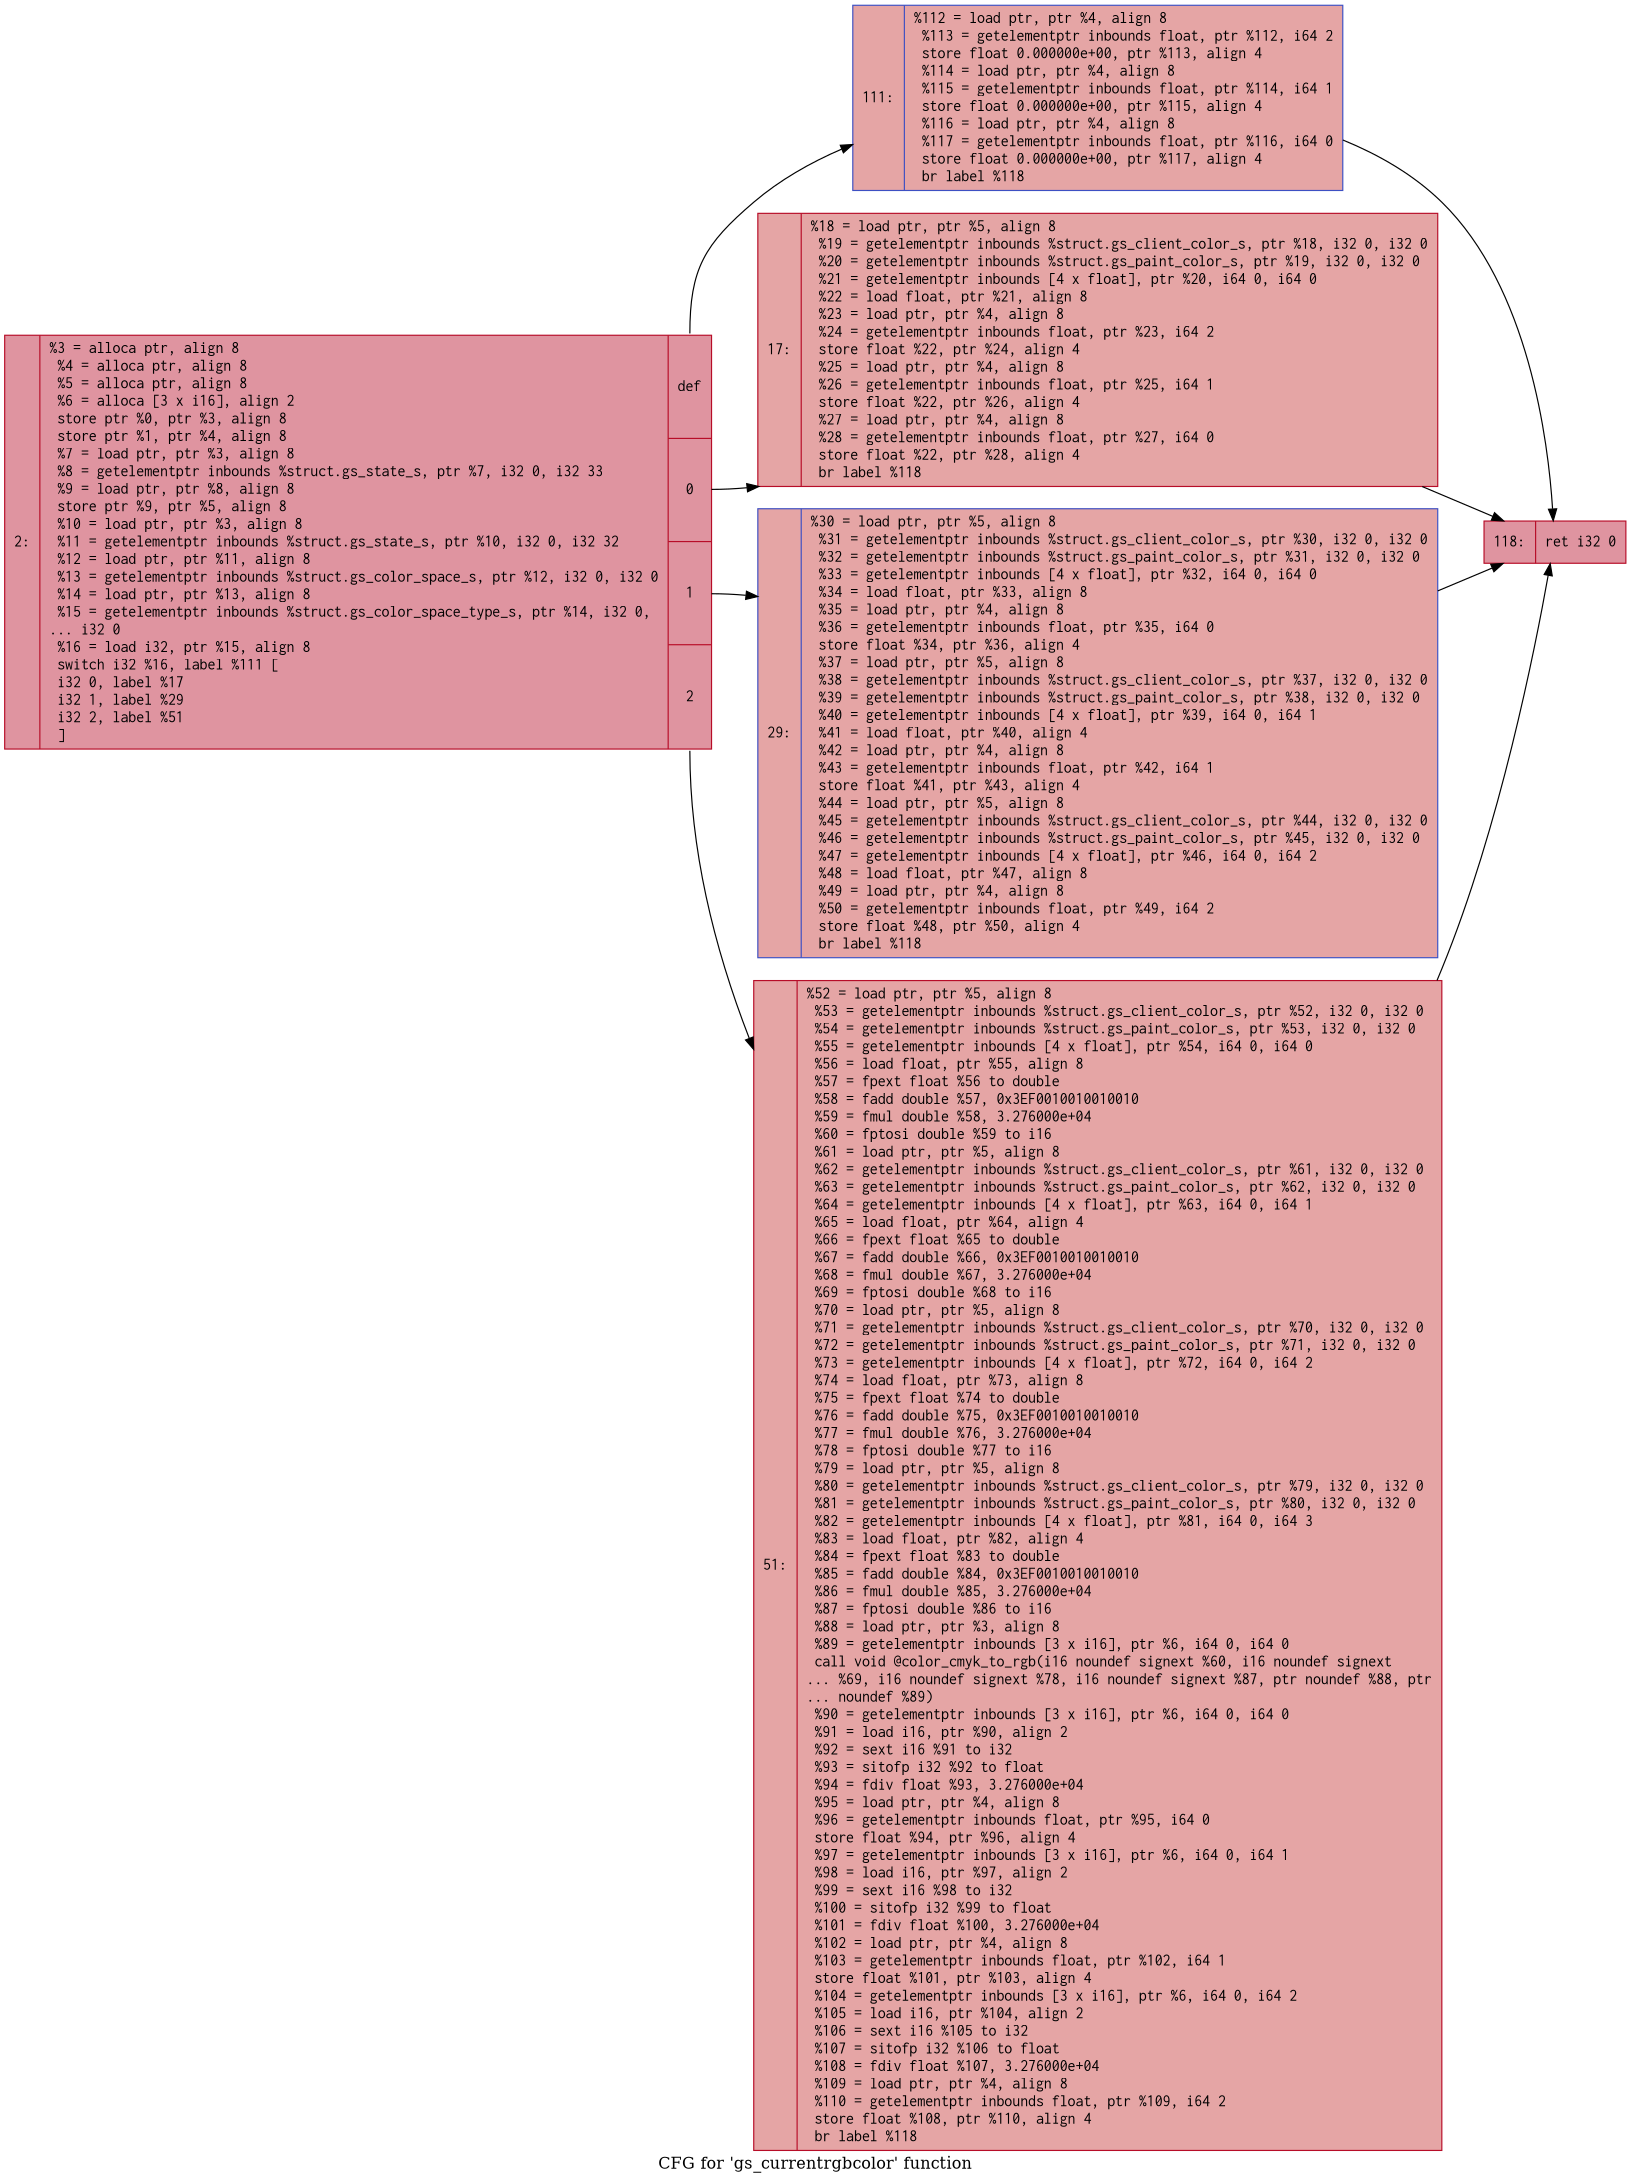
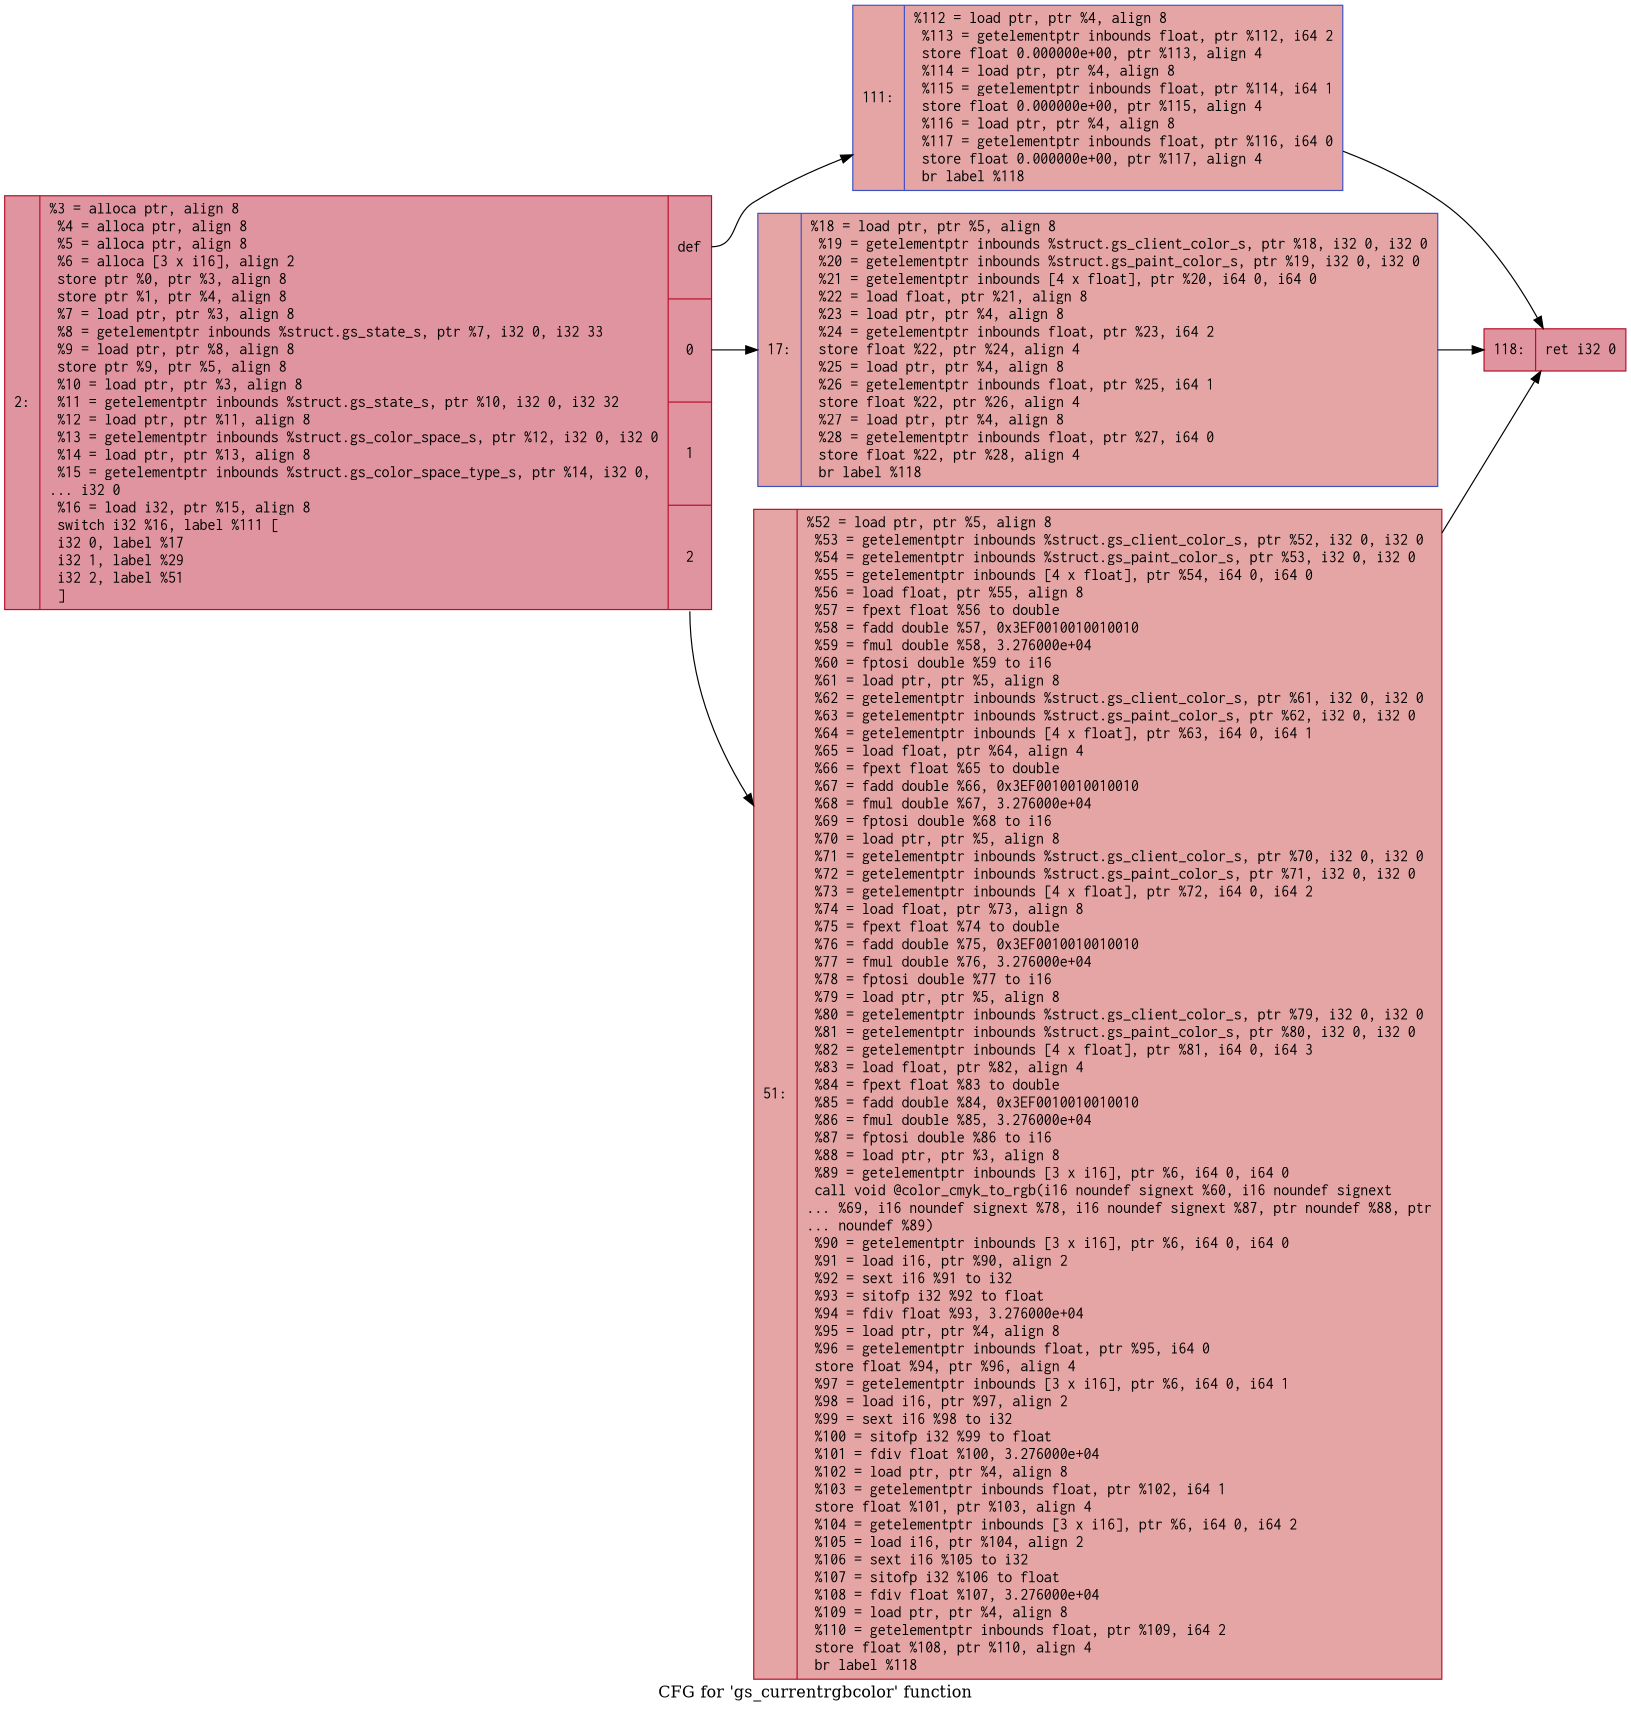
(1098, 350) -> (1098, 350)
(1098, 733) -> none
